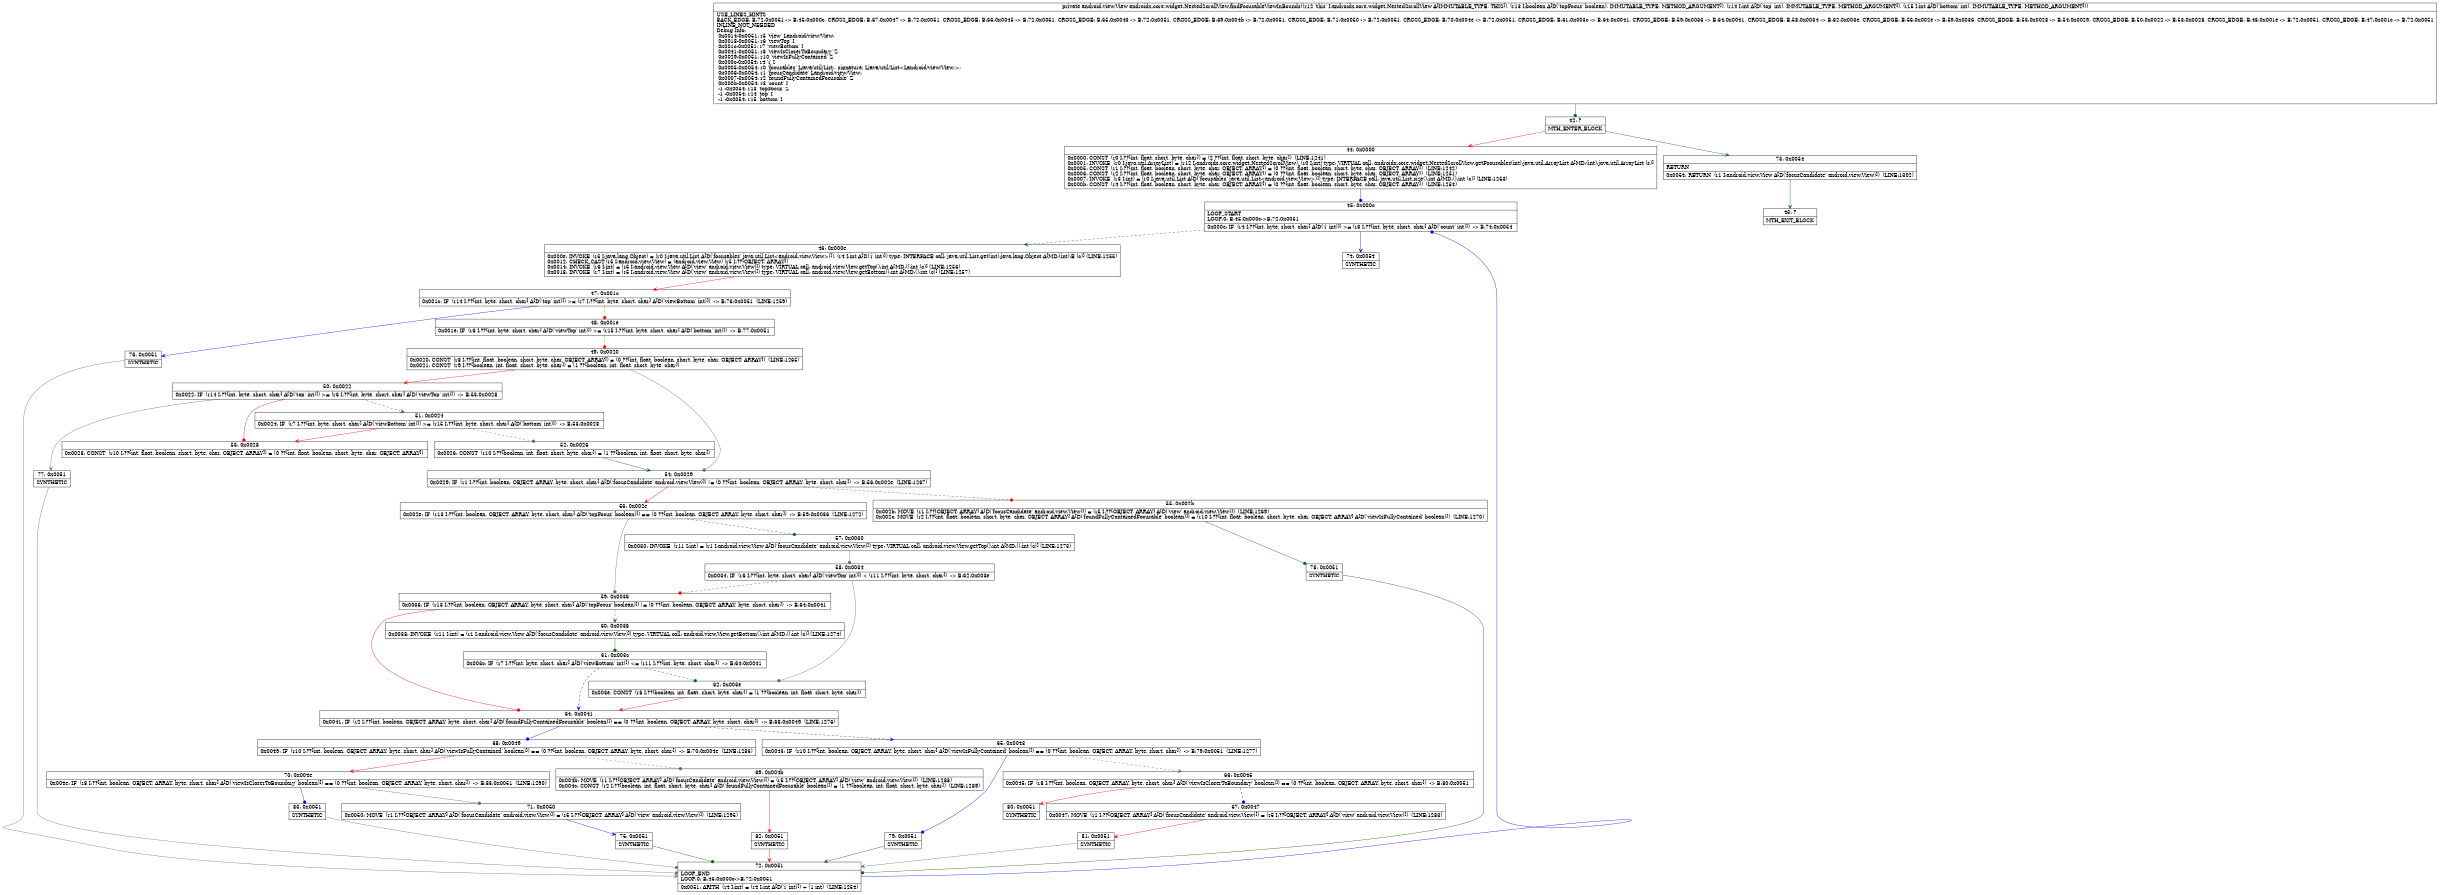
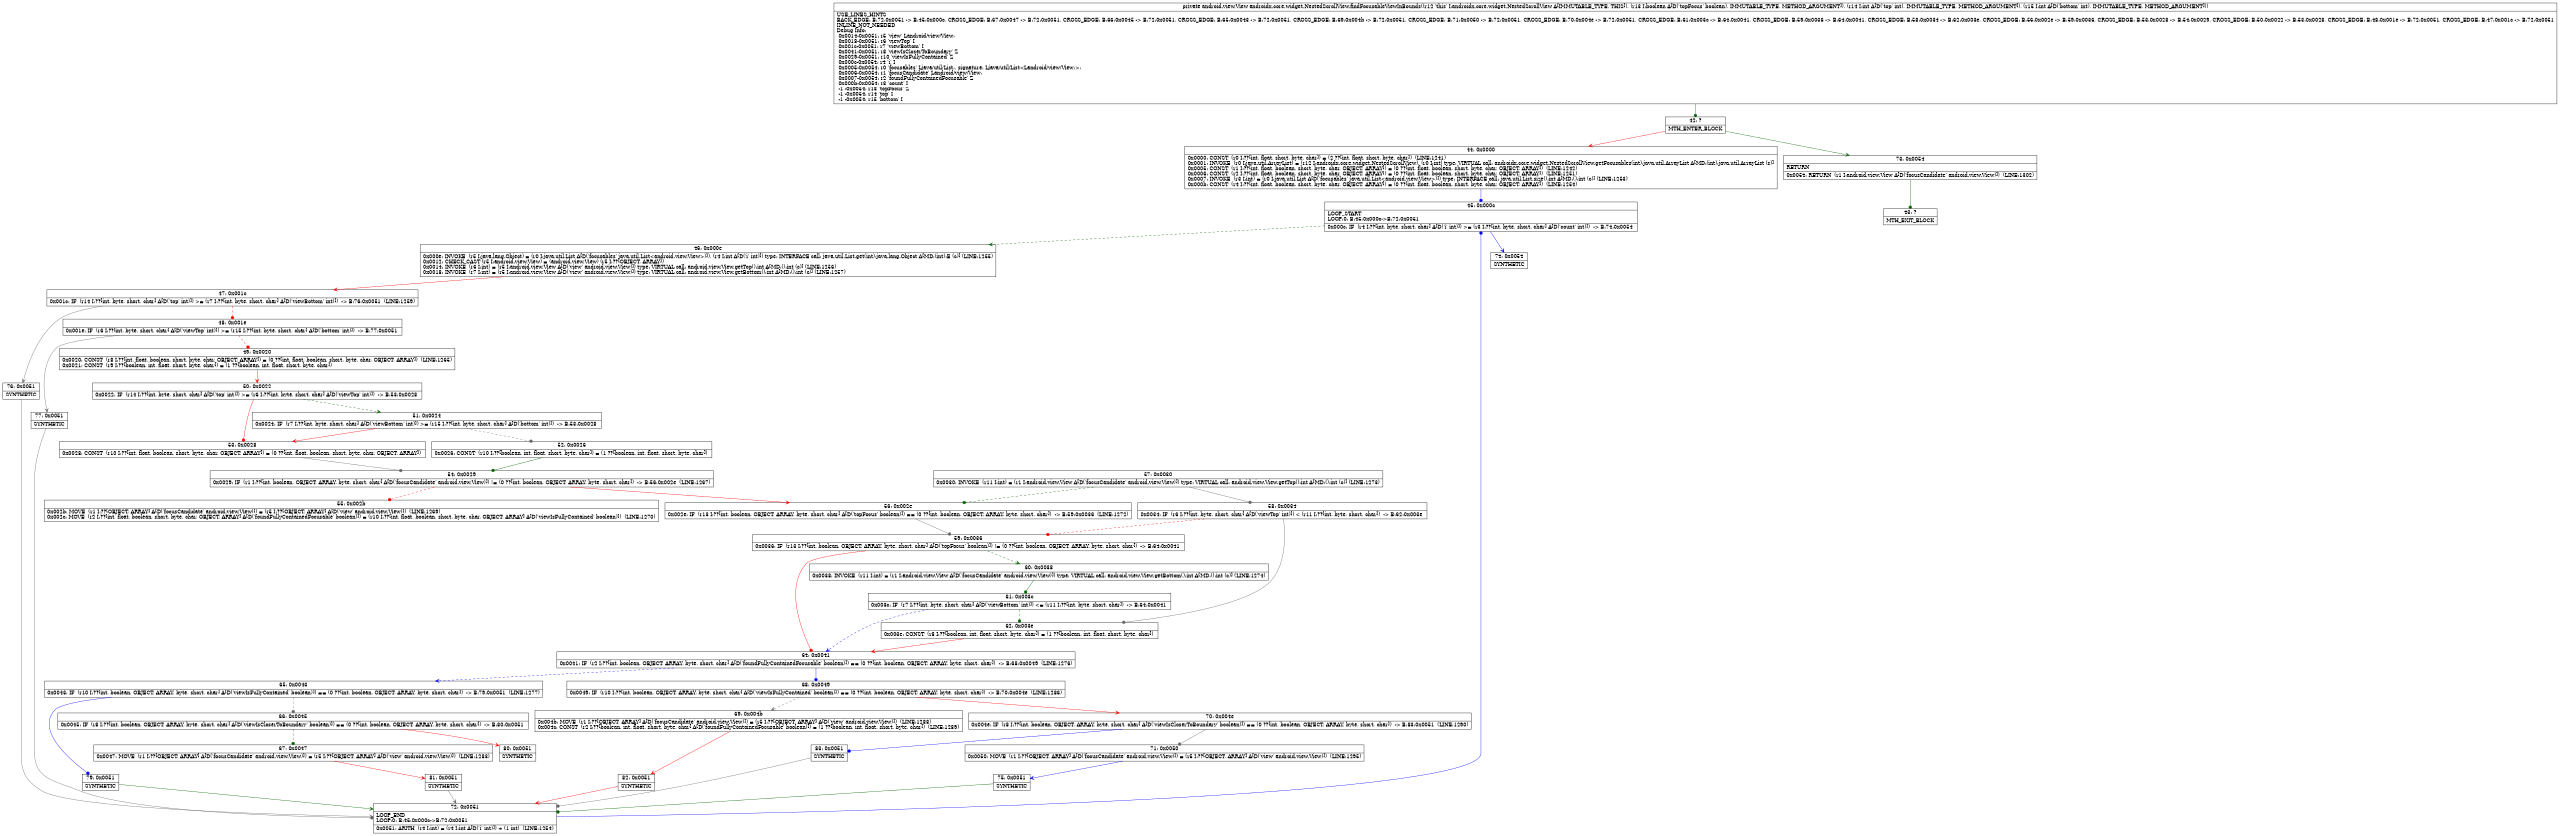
(1790, 192) -> (1910, 193)
(351, 330) -> (50, 328)
(693, 410) -> (351, 464)
(123, 414) -> (57, 348)
(625, 464) -> (518, 464)
(740, 527) -> (1030, 495)
(1324, 572) -> none
(626, 762) -> (787, 703)
(1123, 763) -> (293, 704)
(1242, 794) -> (293, 736)
